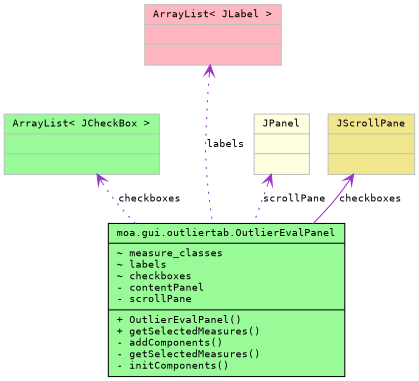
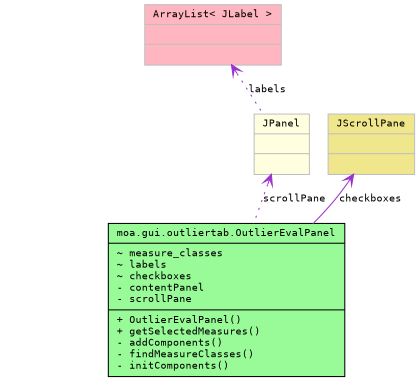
(82, 144) -> none
(206, 150) -> (250, 94)
(189, 354) -> (186, 354)
